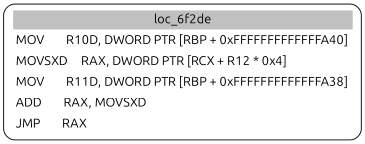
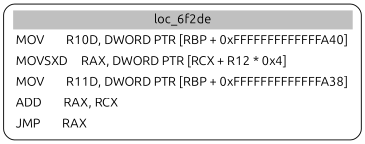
(82, 103) -> (67, 103)
